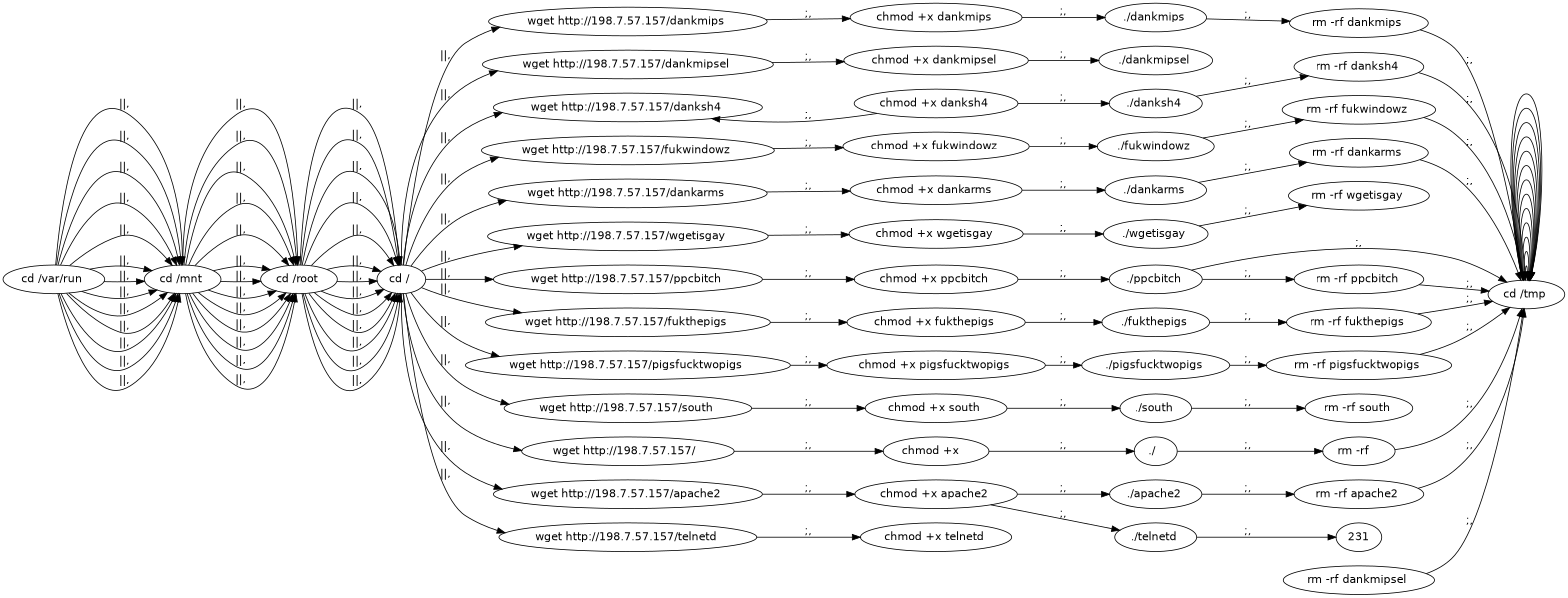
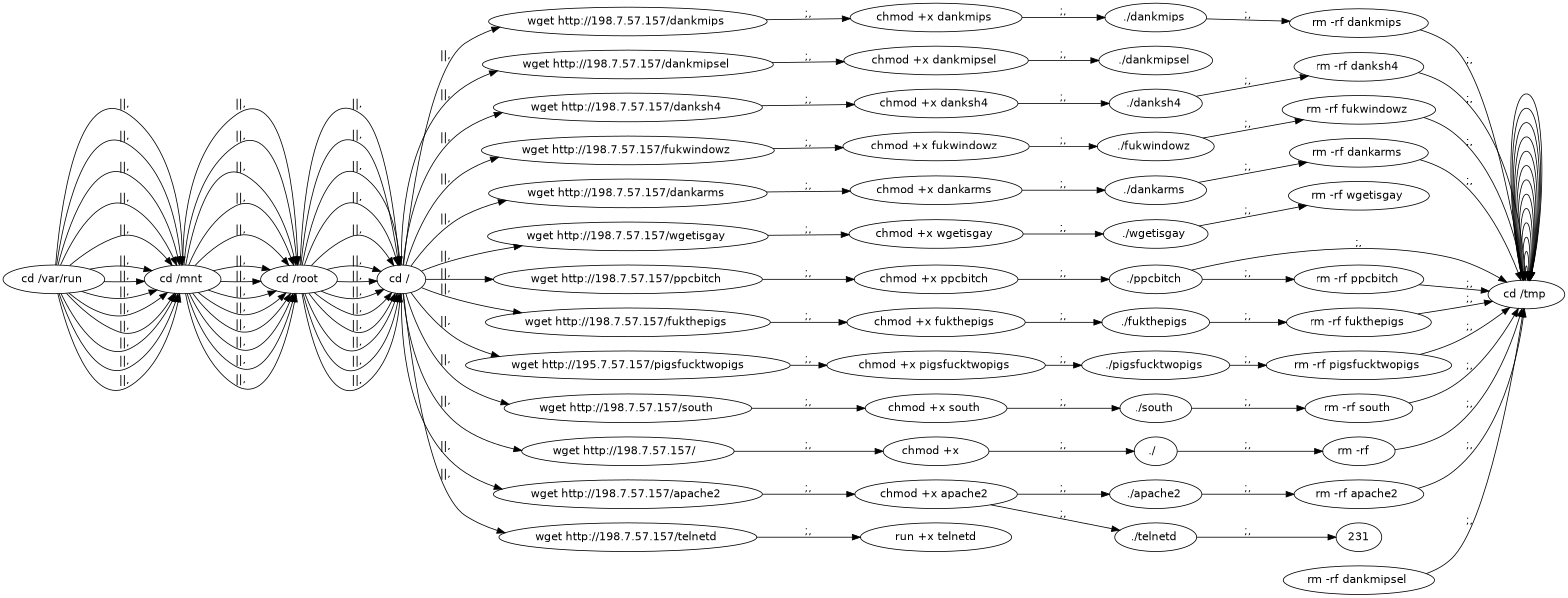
(799, 122) -> (804, 105)
(628, 365) -> (628, 365)
none -> (1471, 371)
(936, 537) -> (936, 537)
